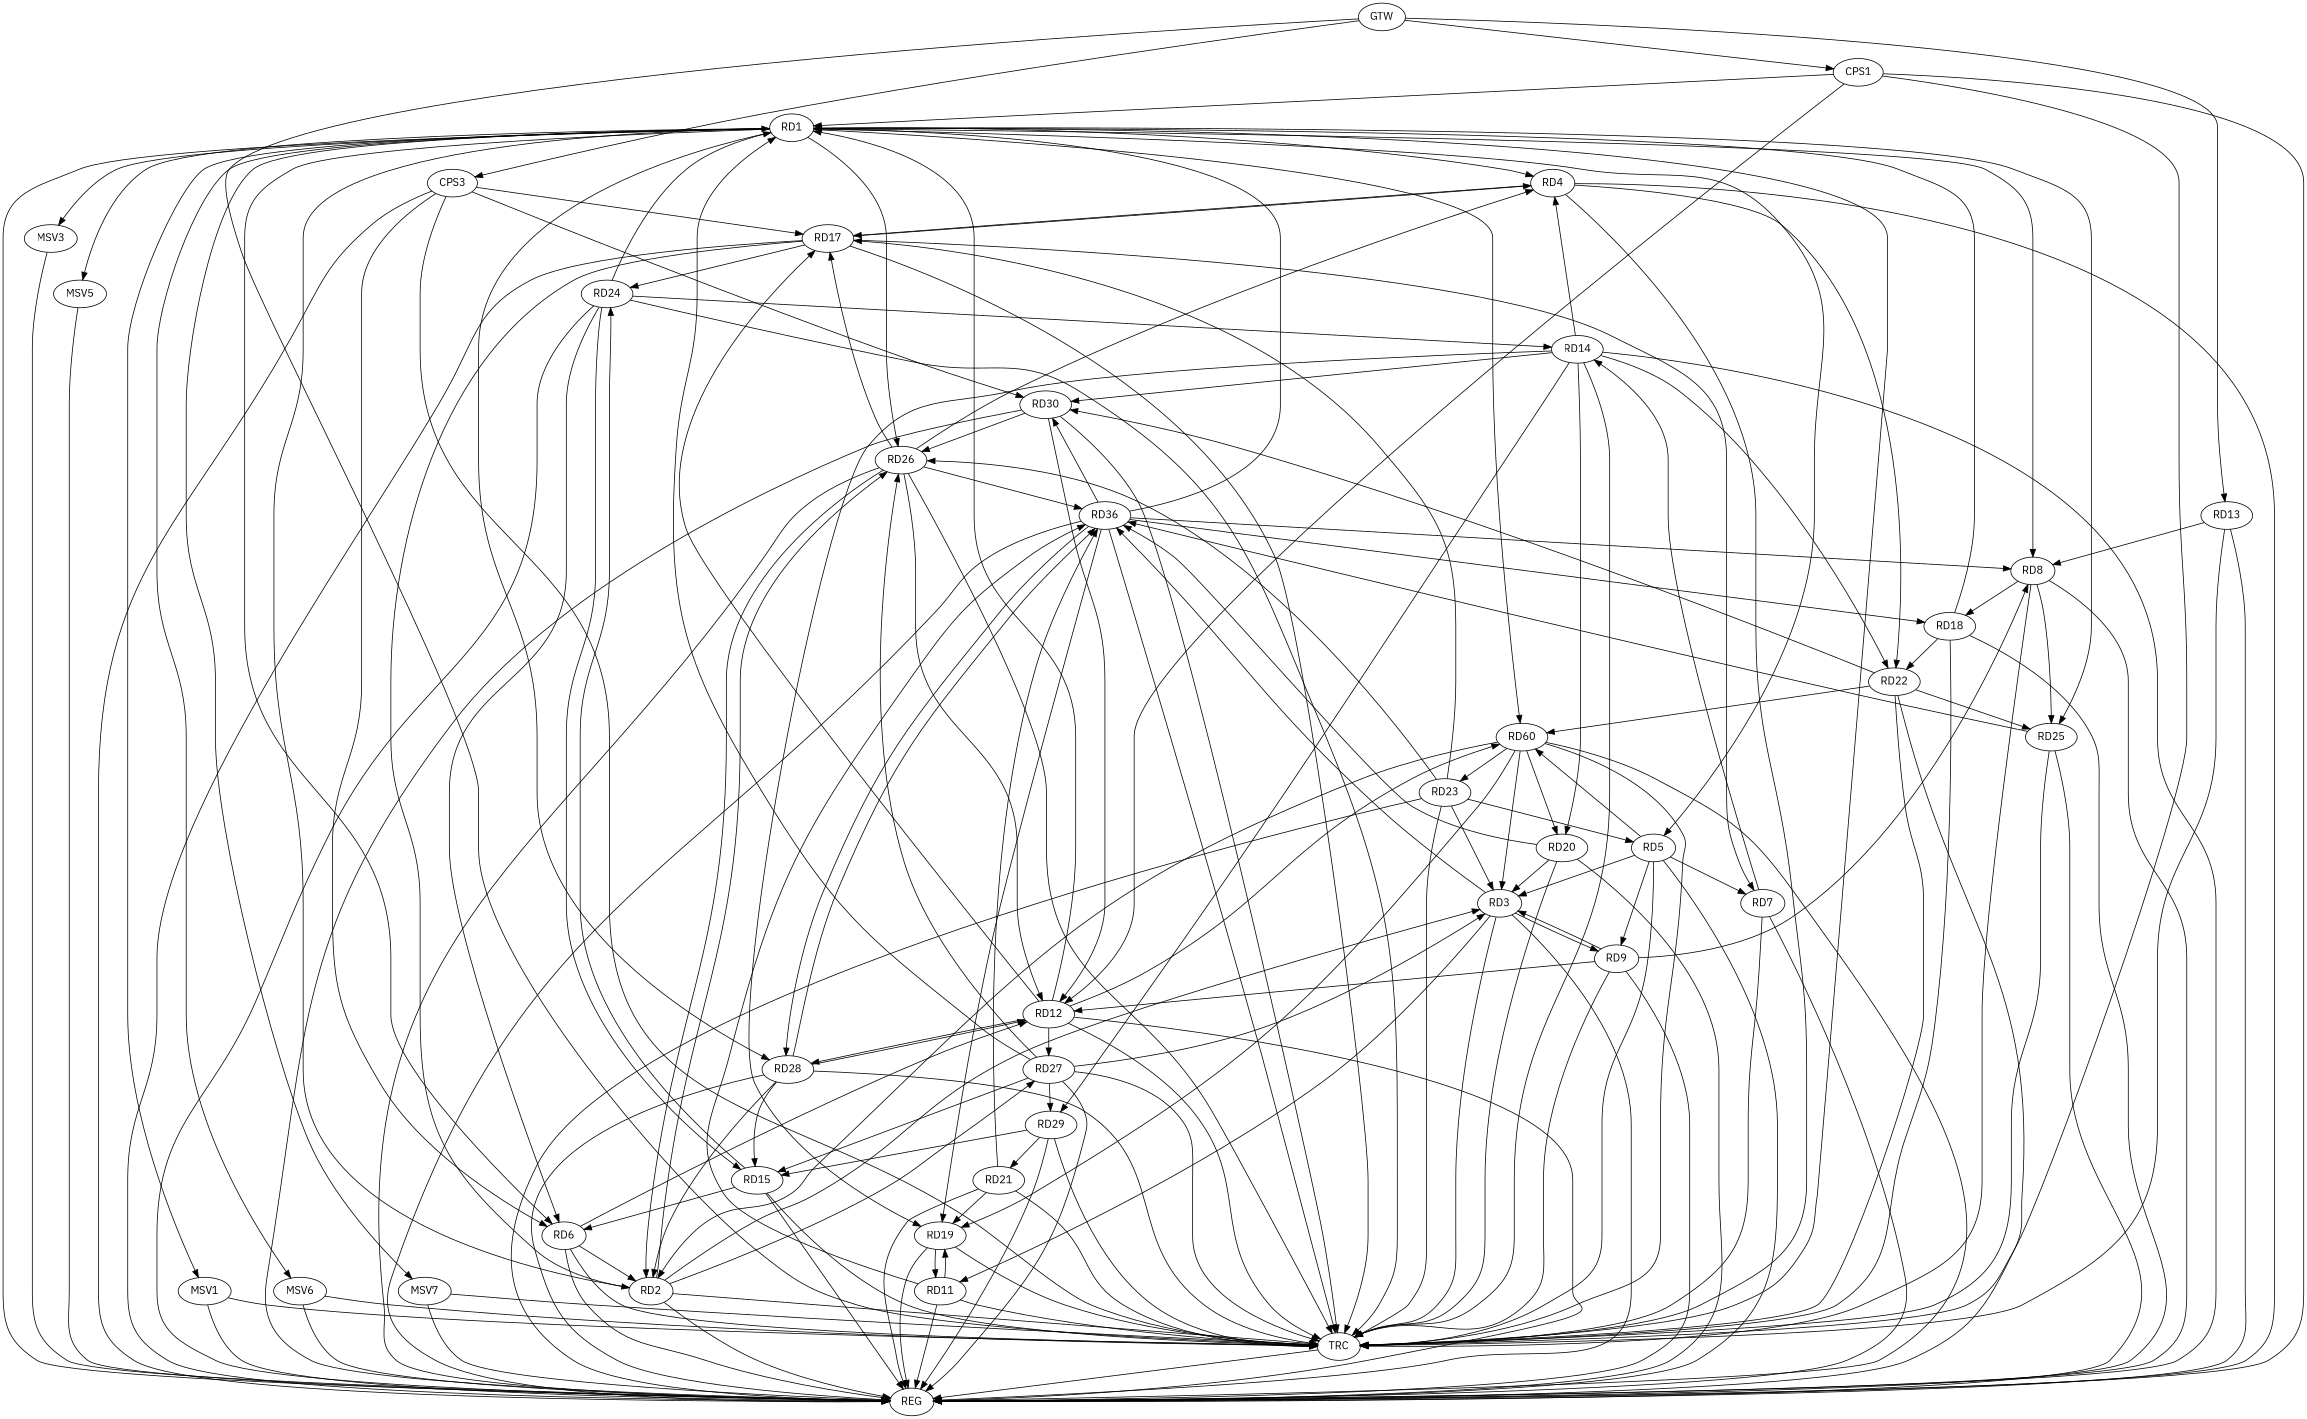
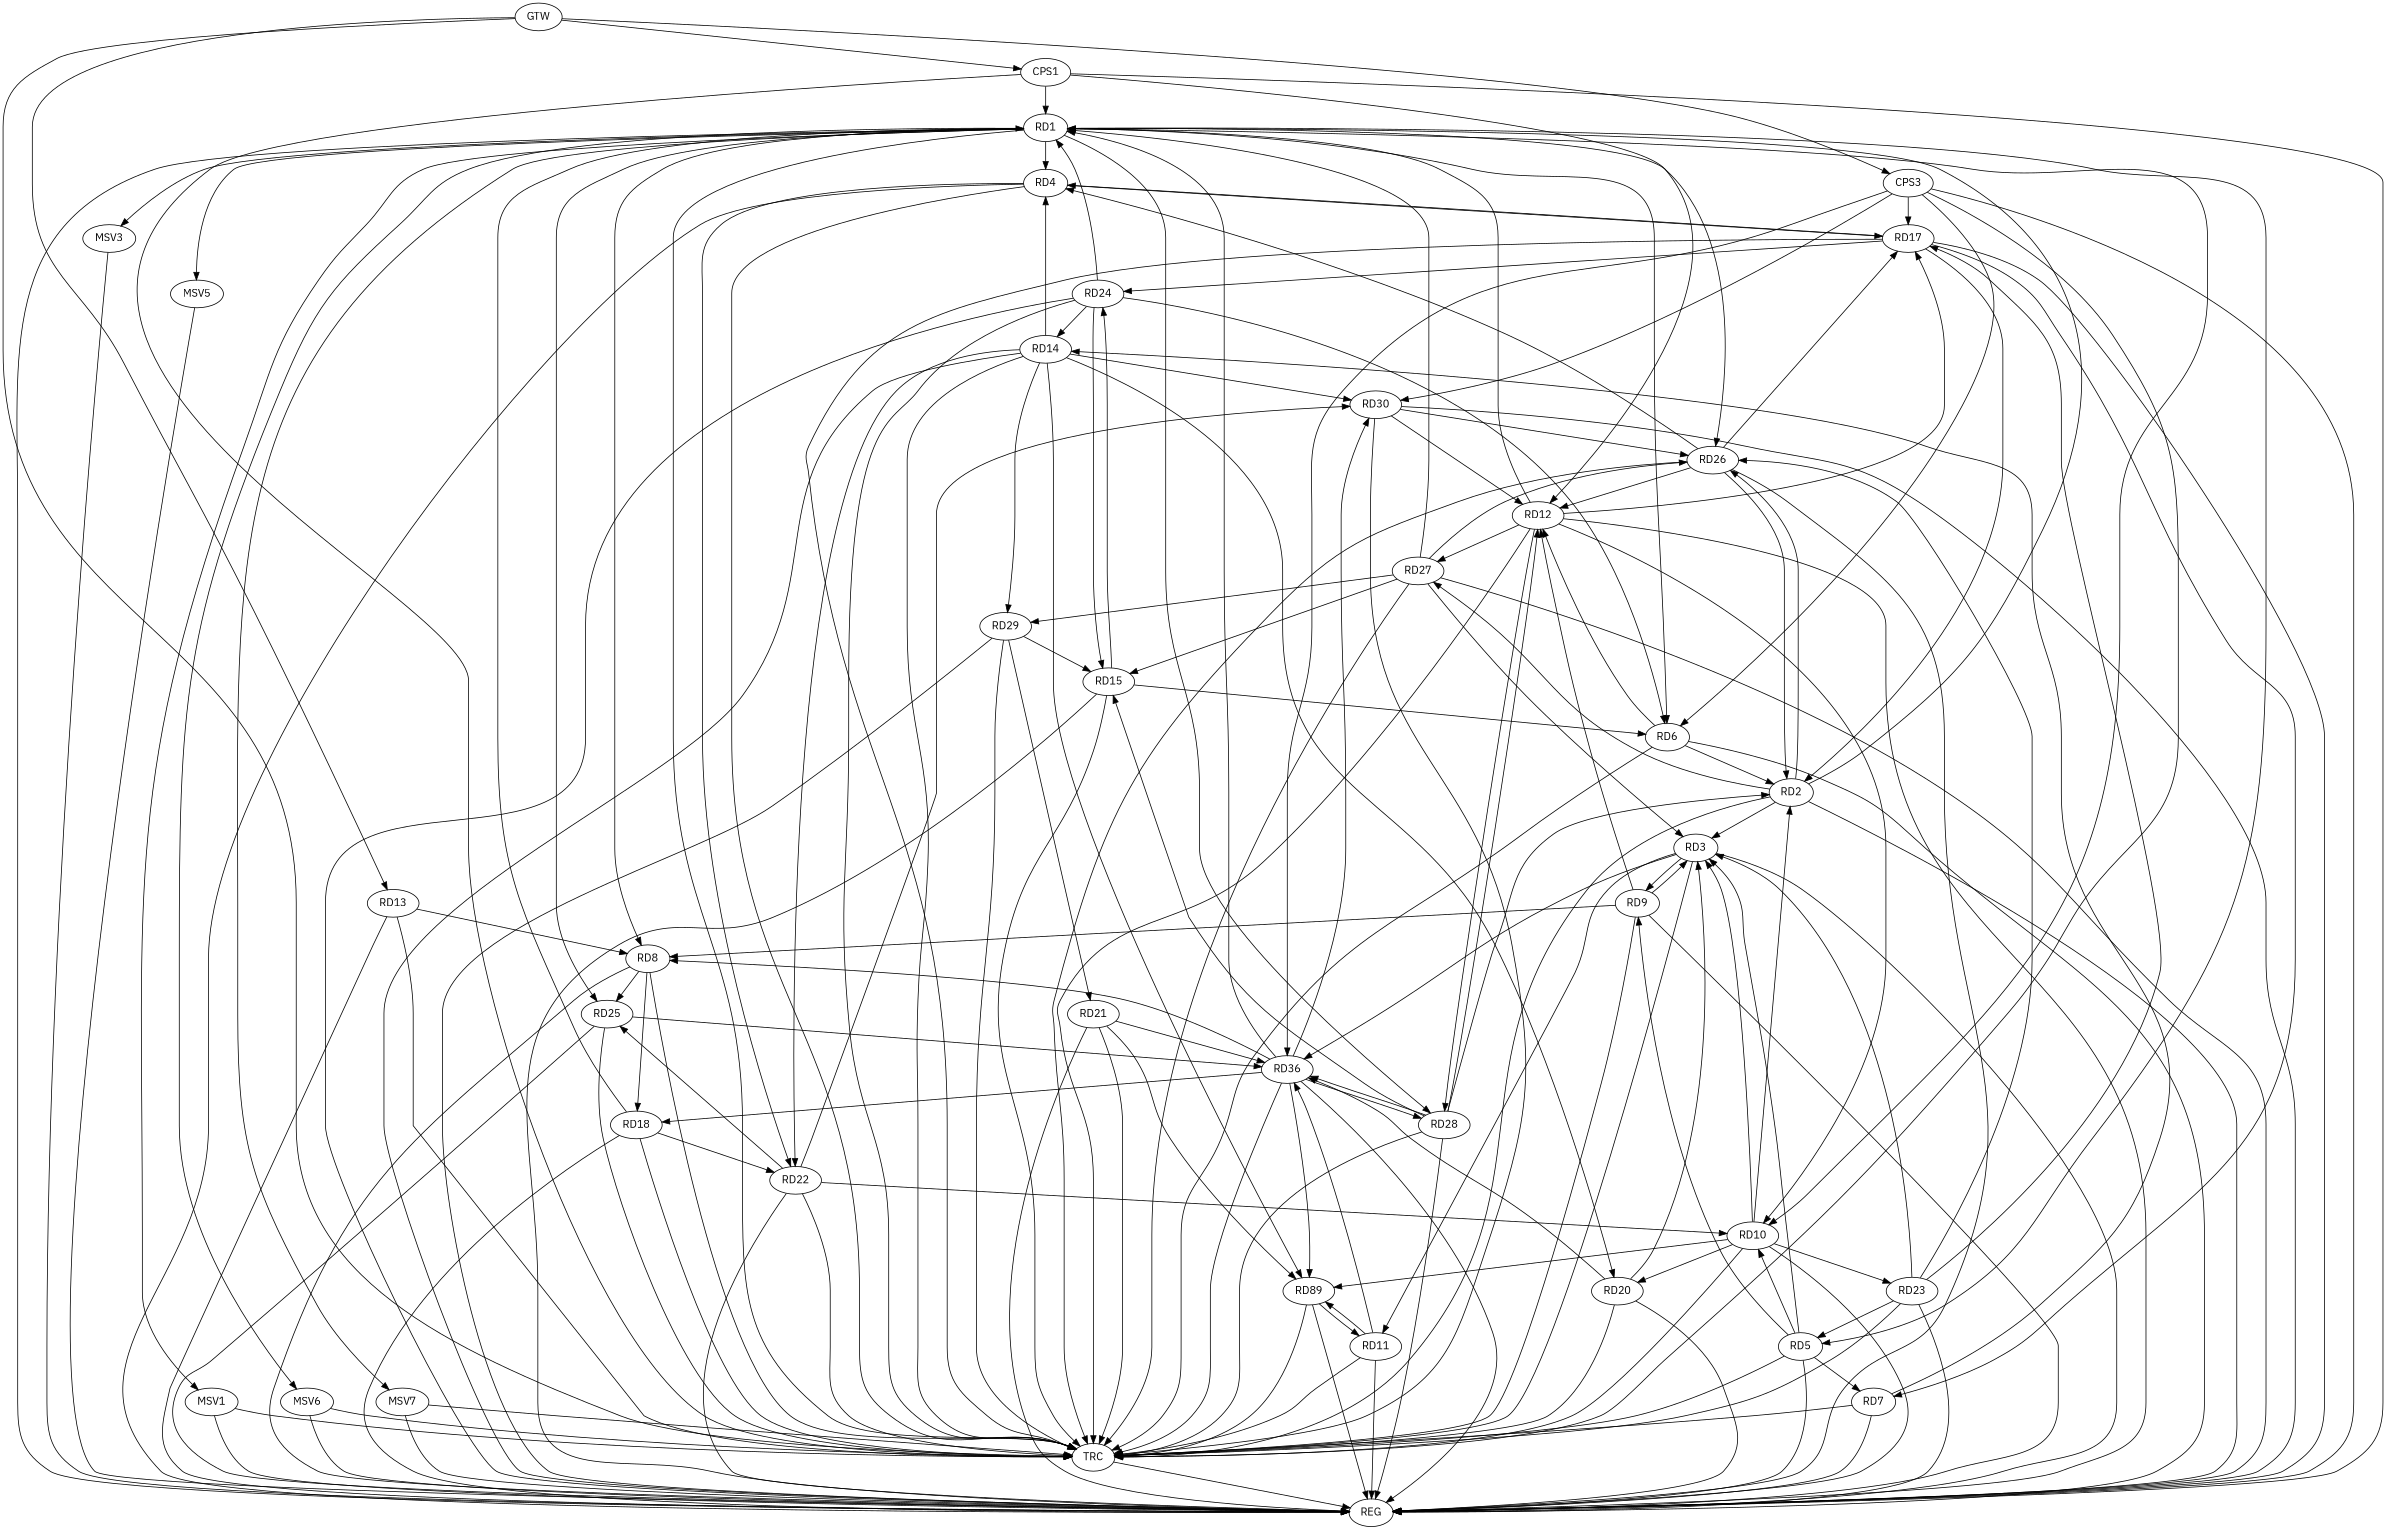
(999, 487) -> (1321, 422)
(1522, 737) -> (1753, 1236)
(940, 1236) -> (1309, 1291)
